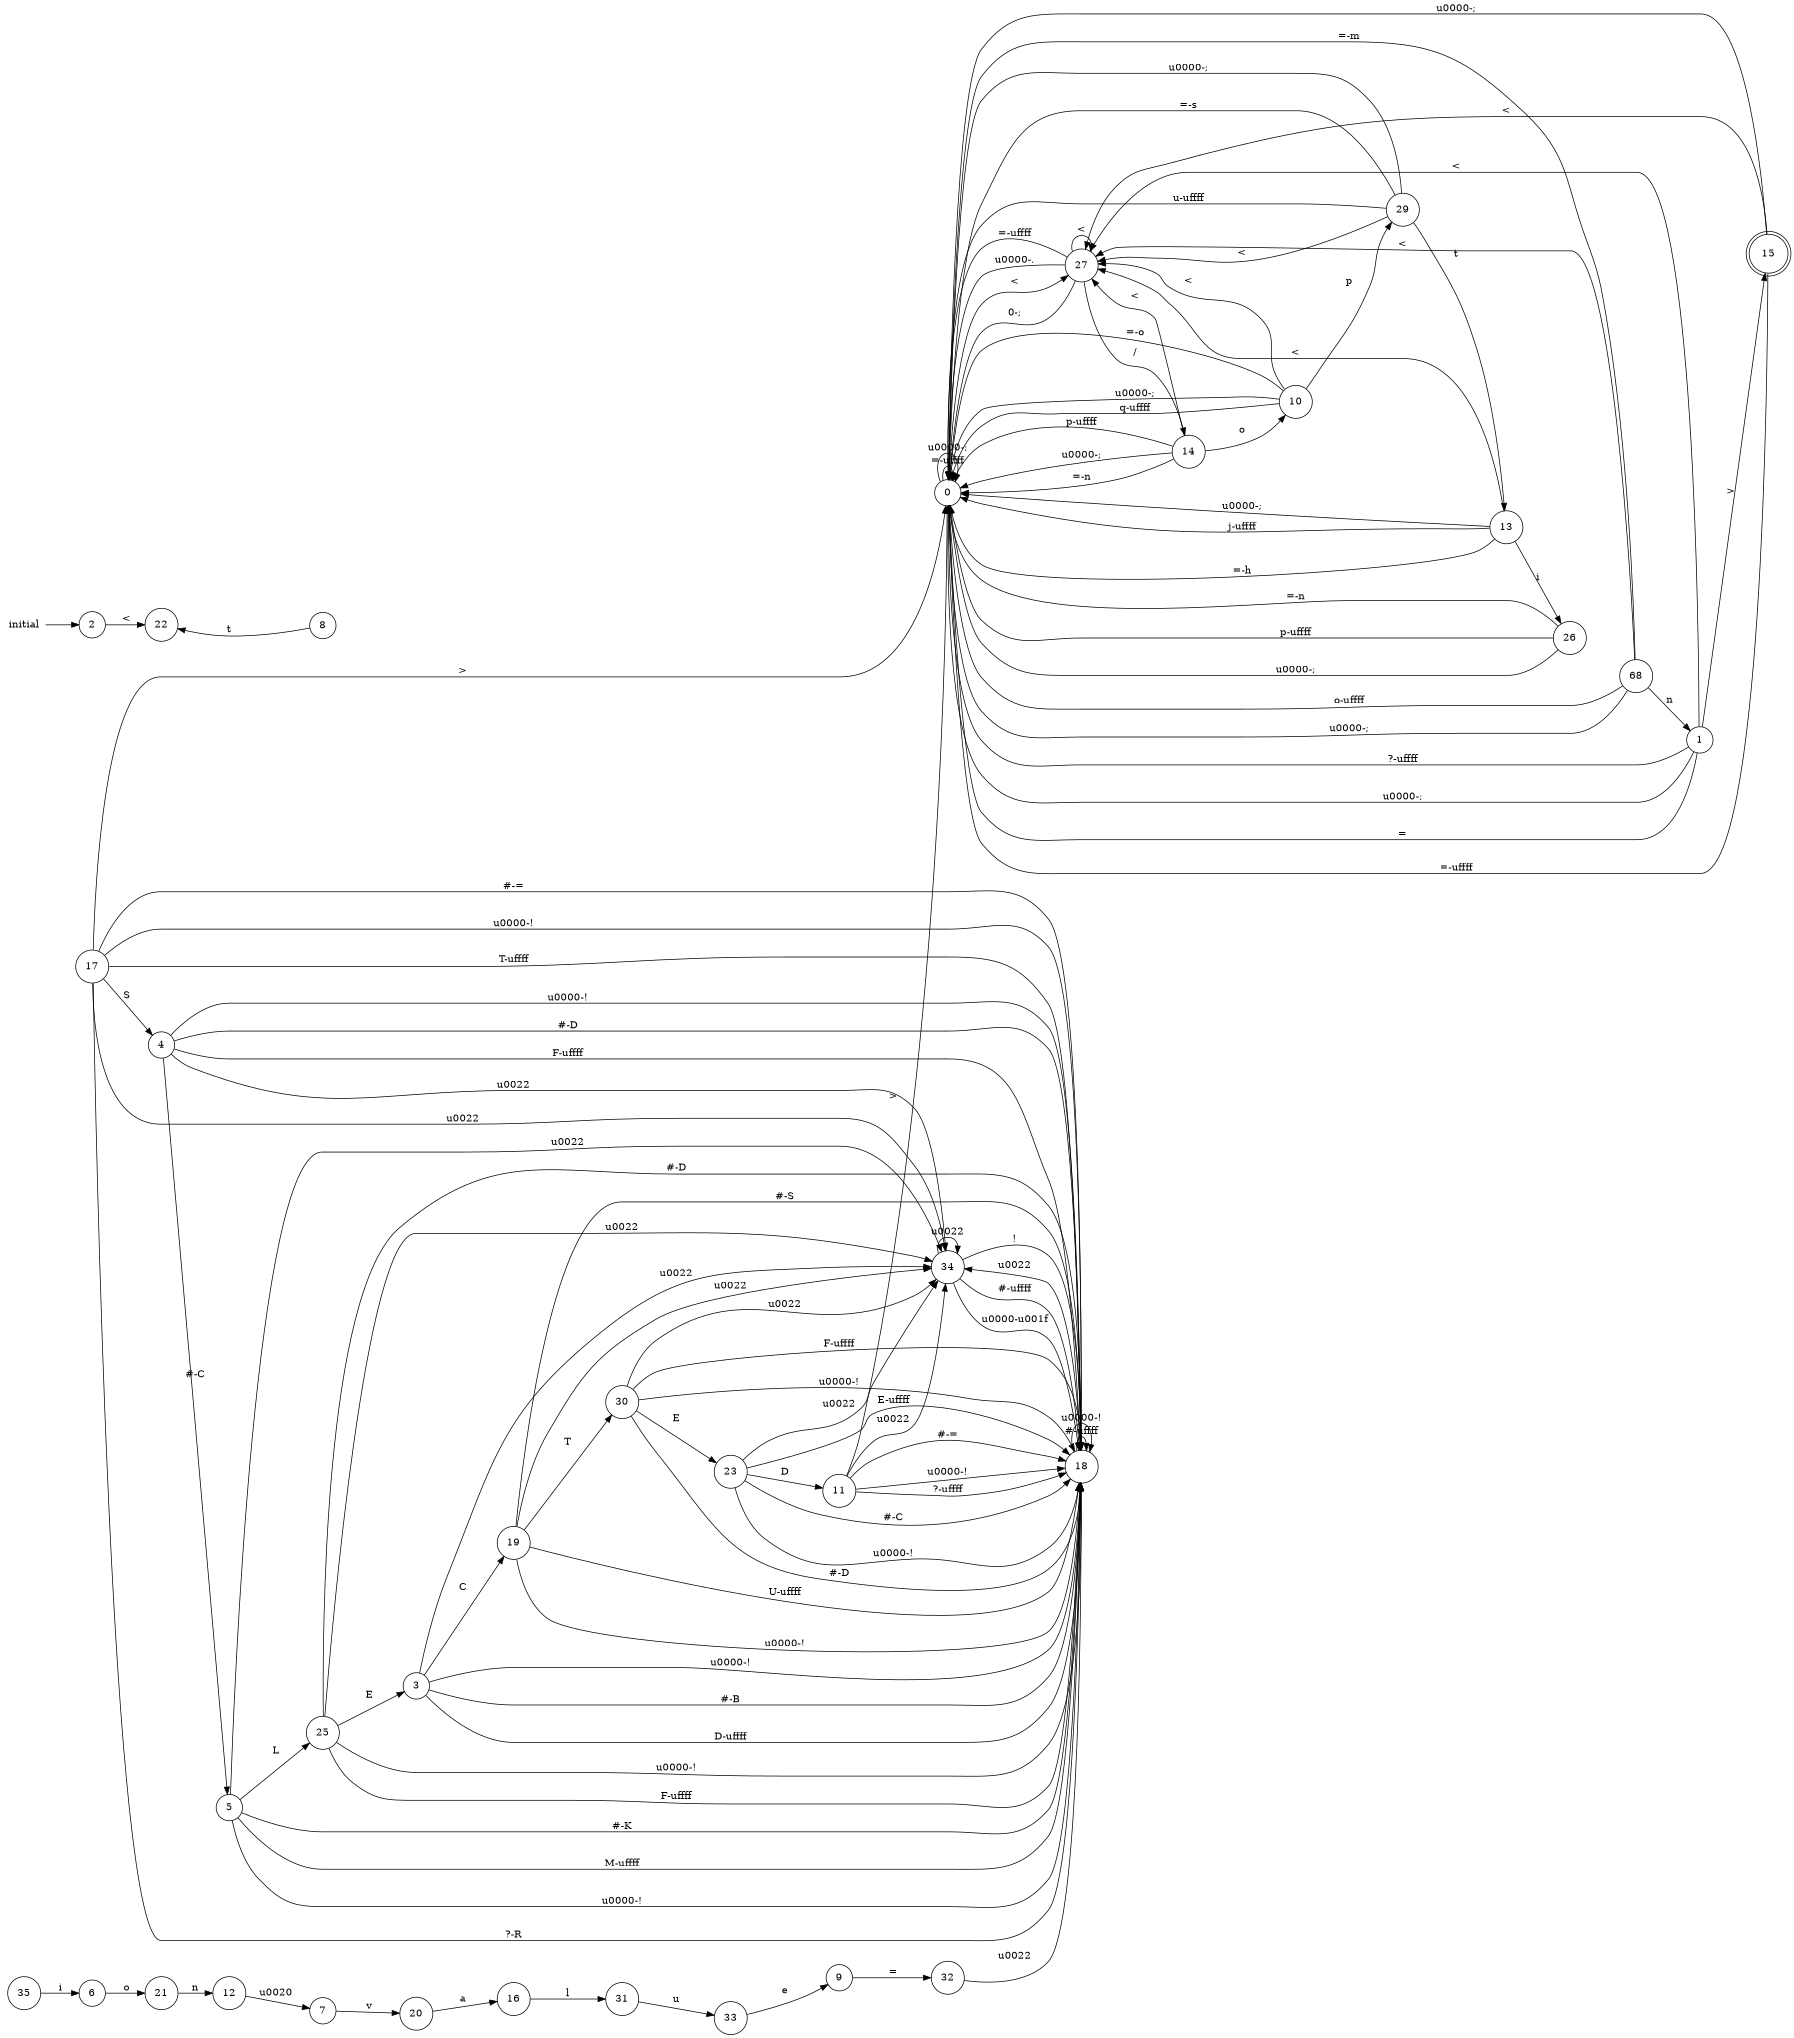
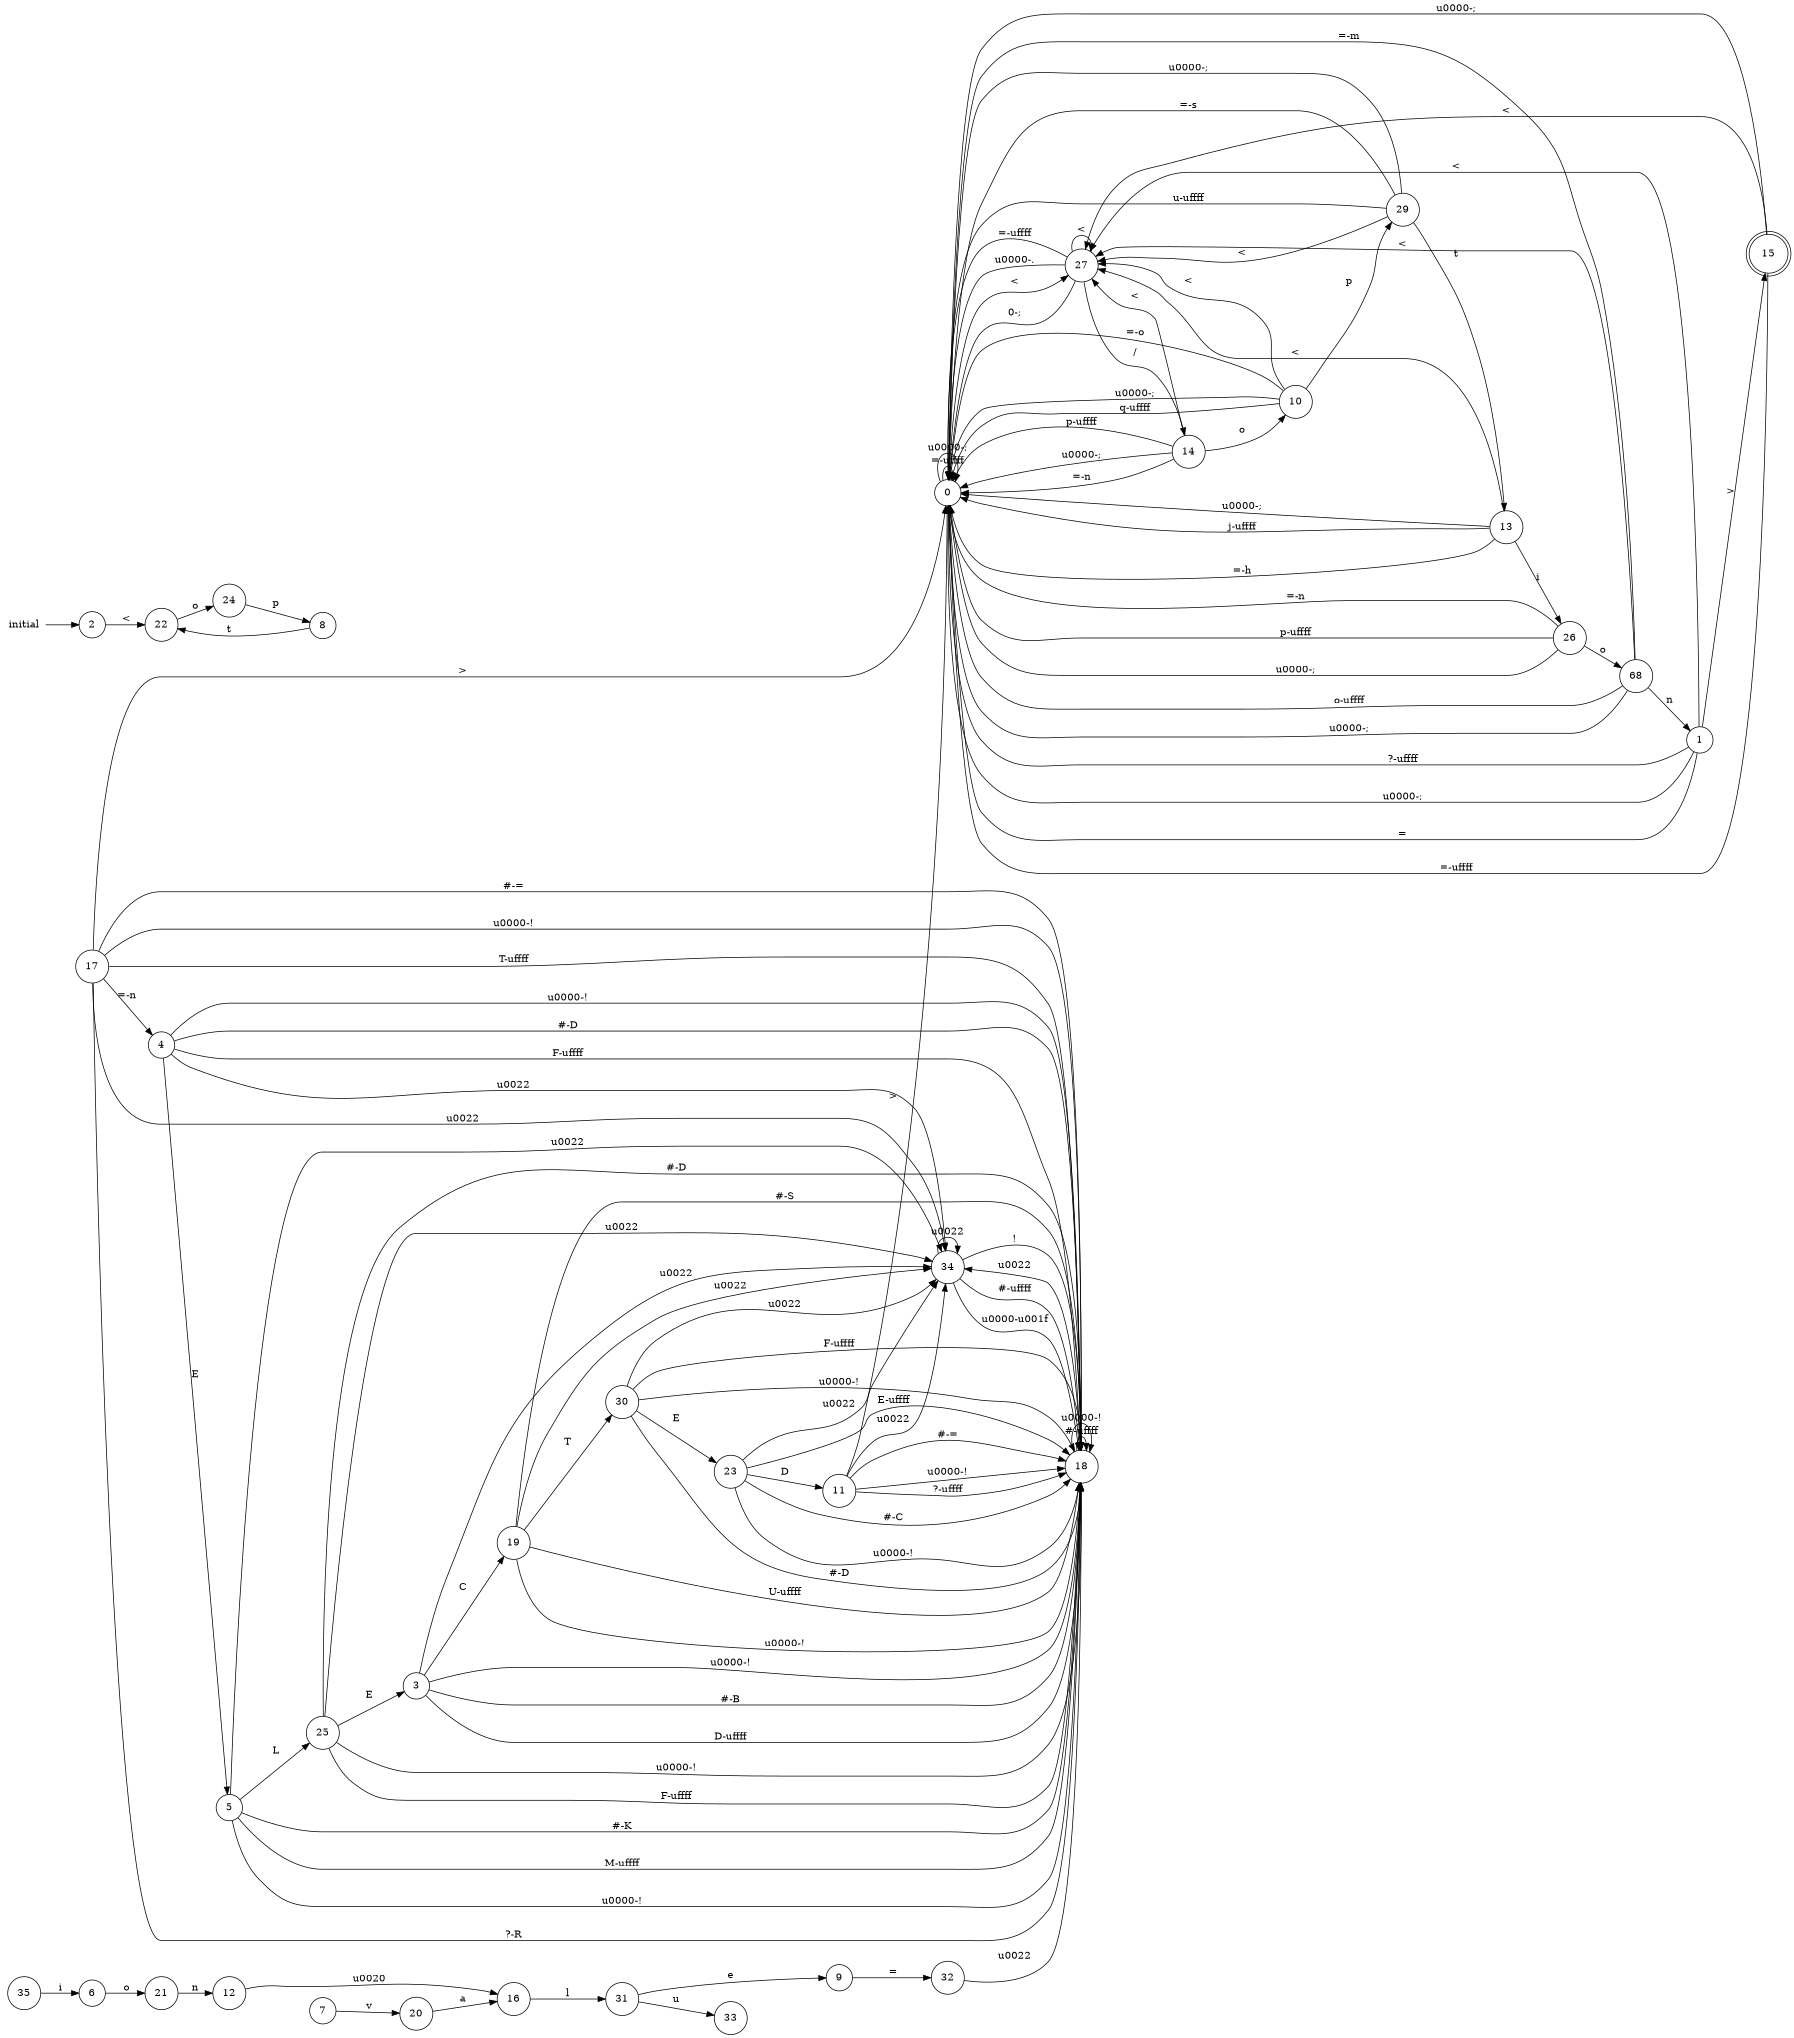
none -> (229, 601)
none -> (1600, 655)
(127, 995) -> (127, 995)
(195, 1375) -> (195, 1375)
(274, 2002) -> (368, 1985)
(785, 2004) -> (728, 1983)
